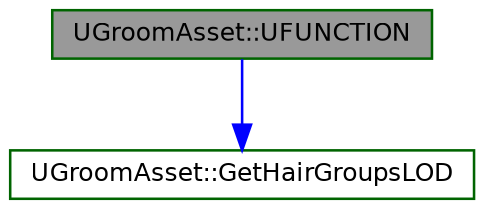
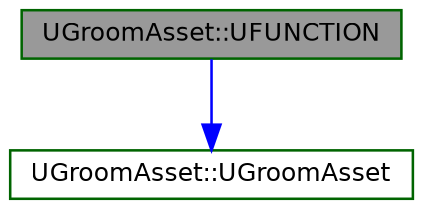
(242, 175) -> (212, 175)
